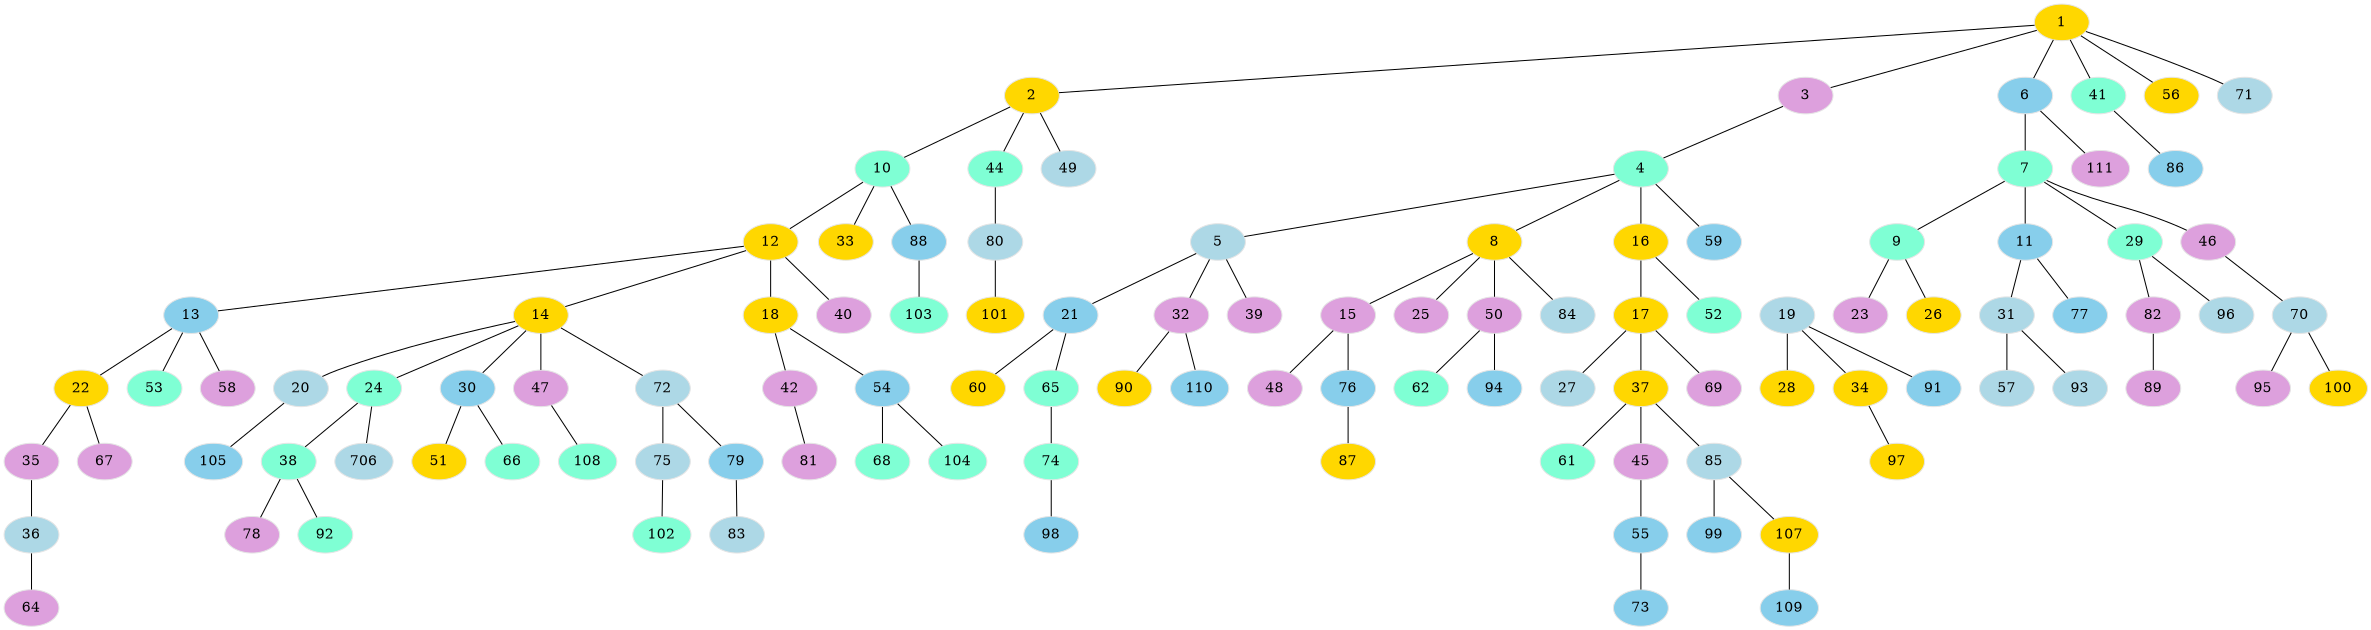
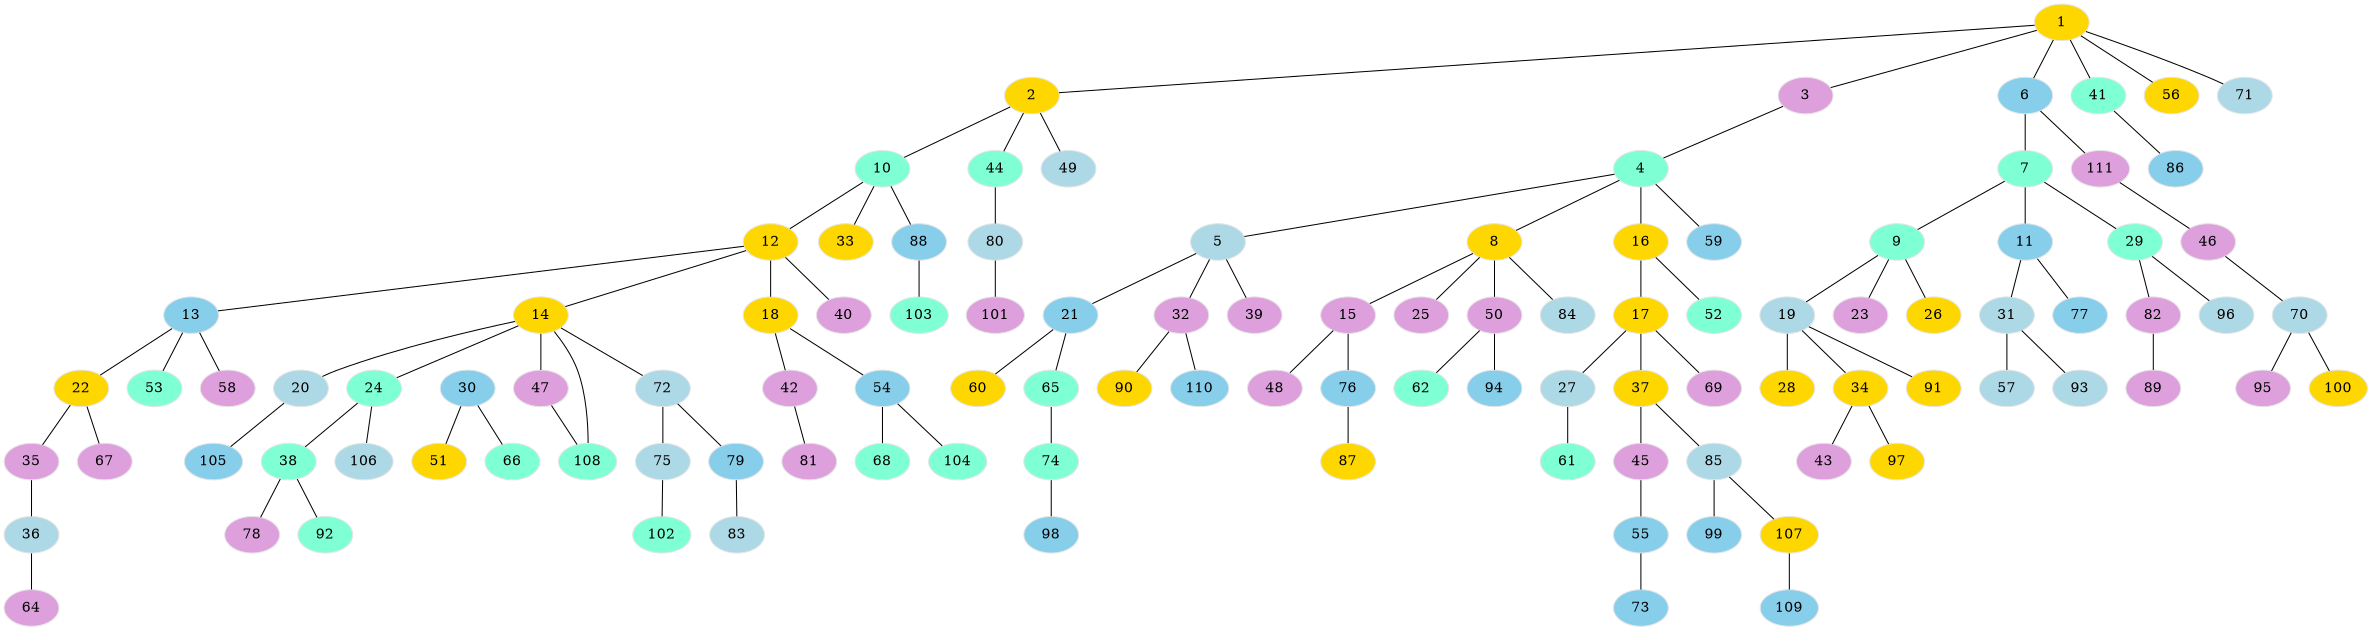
(2117, 205) -> (2155, 206)
none -> (1842, 279)
(995, 315) -> (995, 315)
(504, 352) -> (582, 384)
(1934, 388) -> (1934, 388)
(1604, 425) -> (1568, 425)
(364, 462) -> (364, 462)
none -> (1824, 462)
